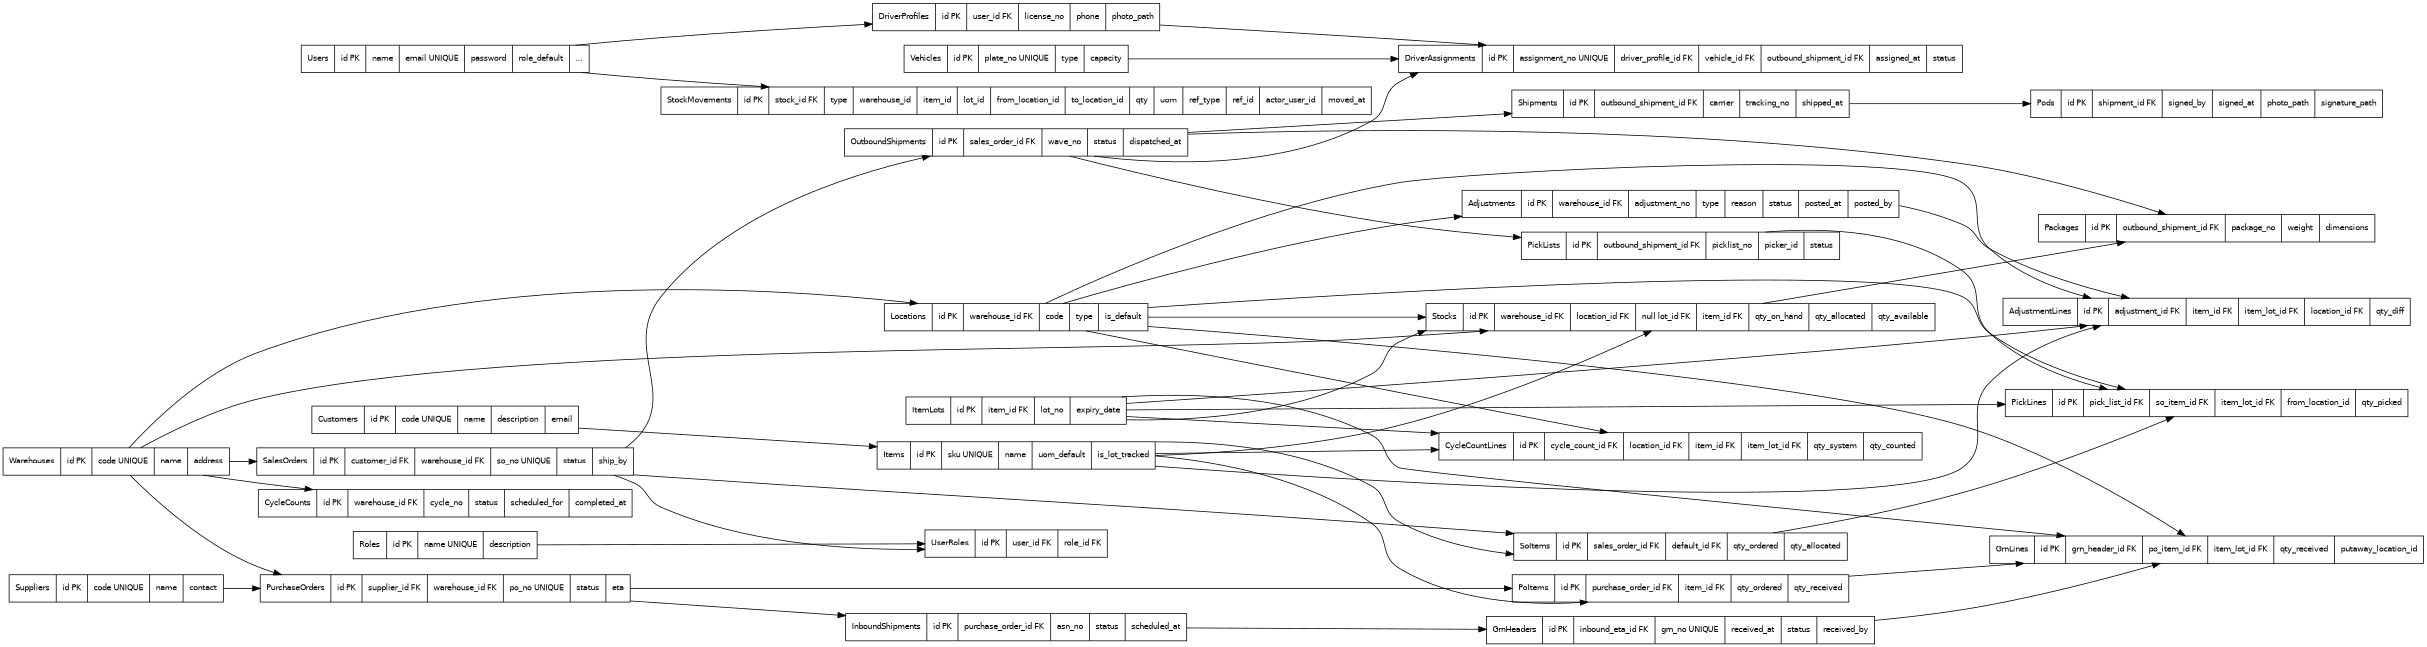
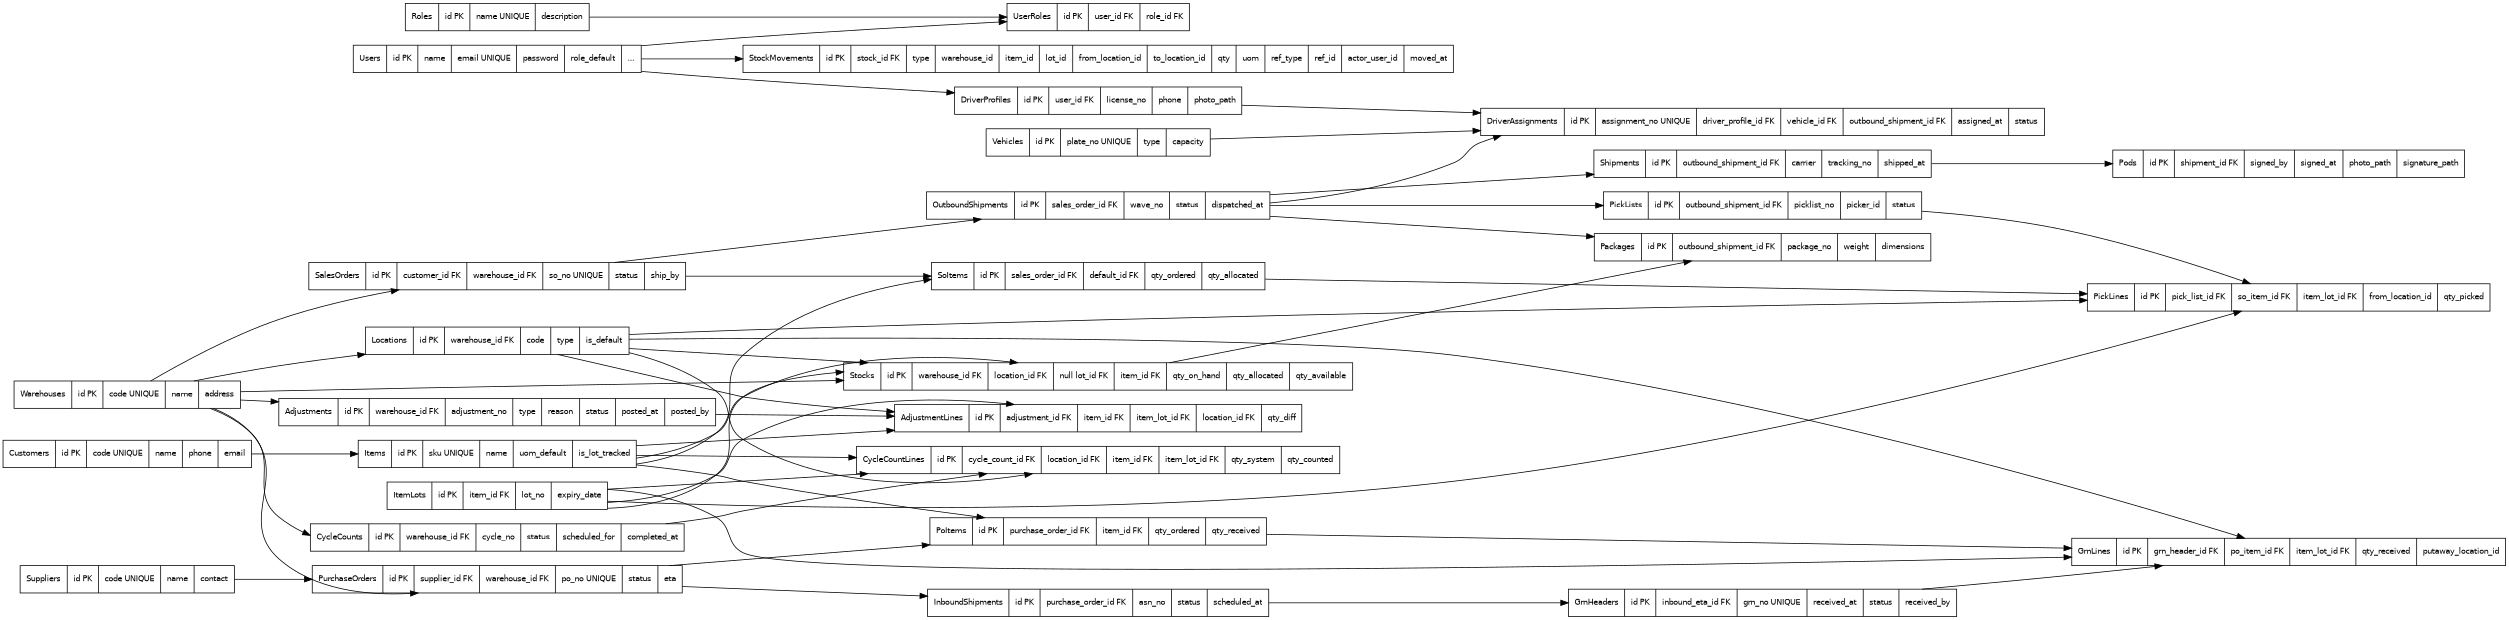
(1257, 253) -> (256, 401)
(518, 419) -> (200, 454)
none -> (814, 499)
(758, 536) -> (820, 32)
